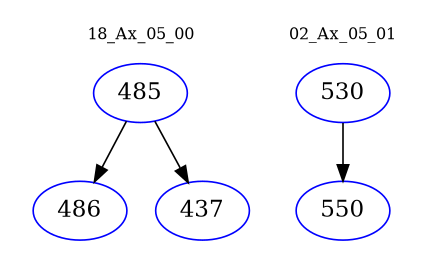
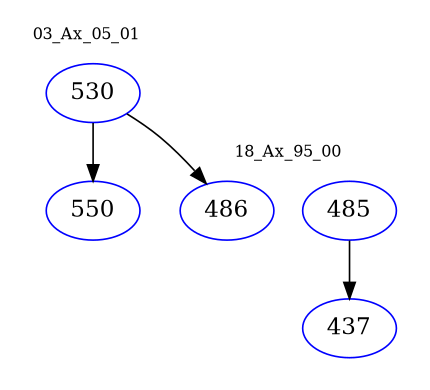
(141, 35) -> (288, 153)
(343, 35) -> (87, 35)
(114, 144) -> (178, 153)
